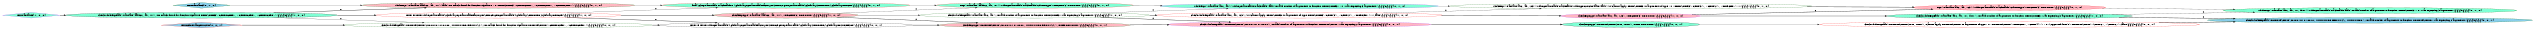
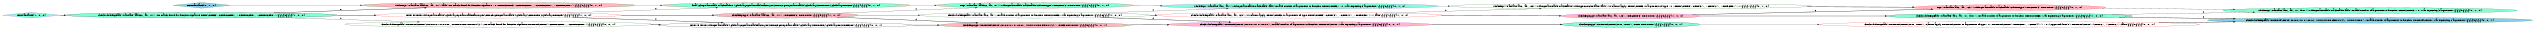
(202, 25) -> none
